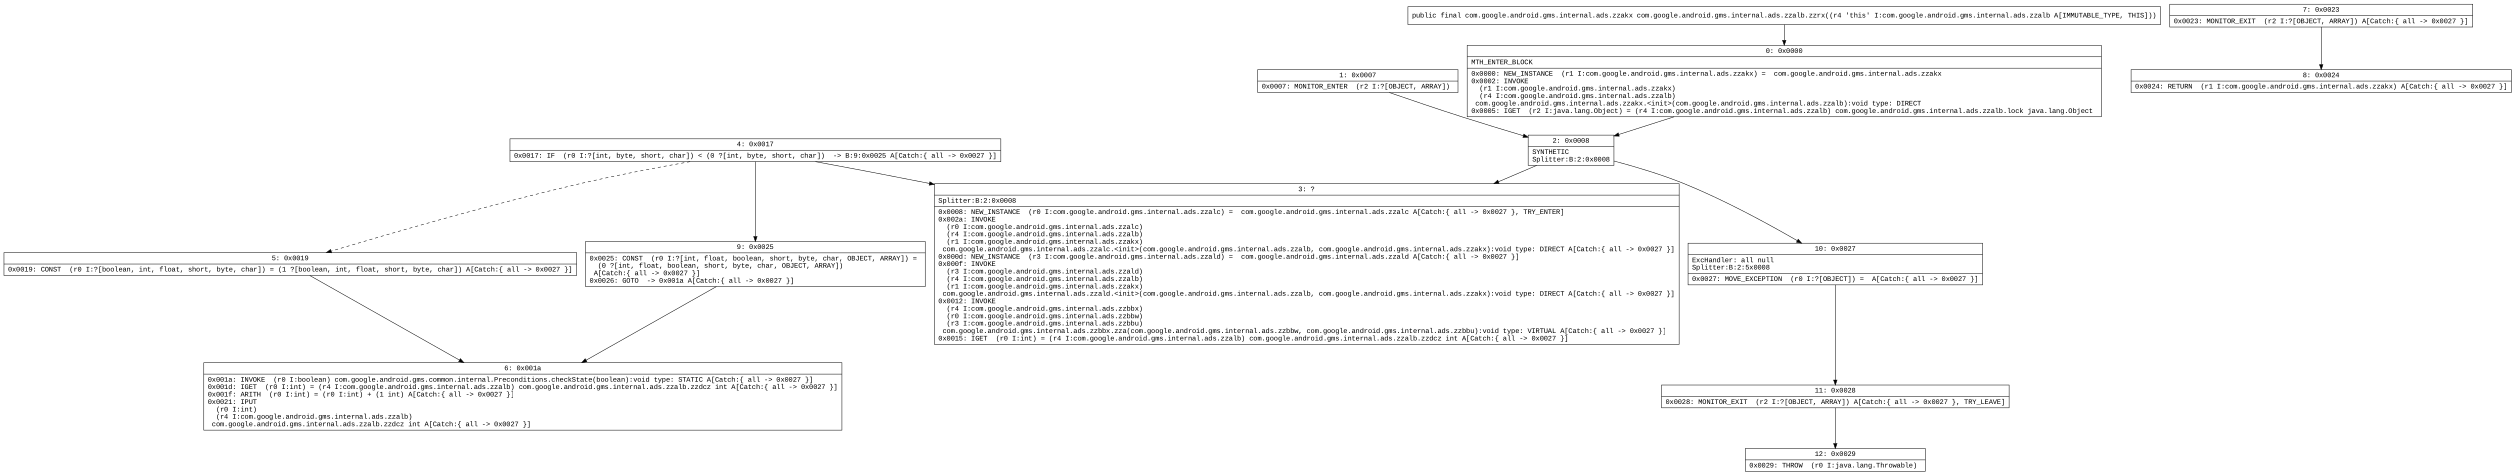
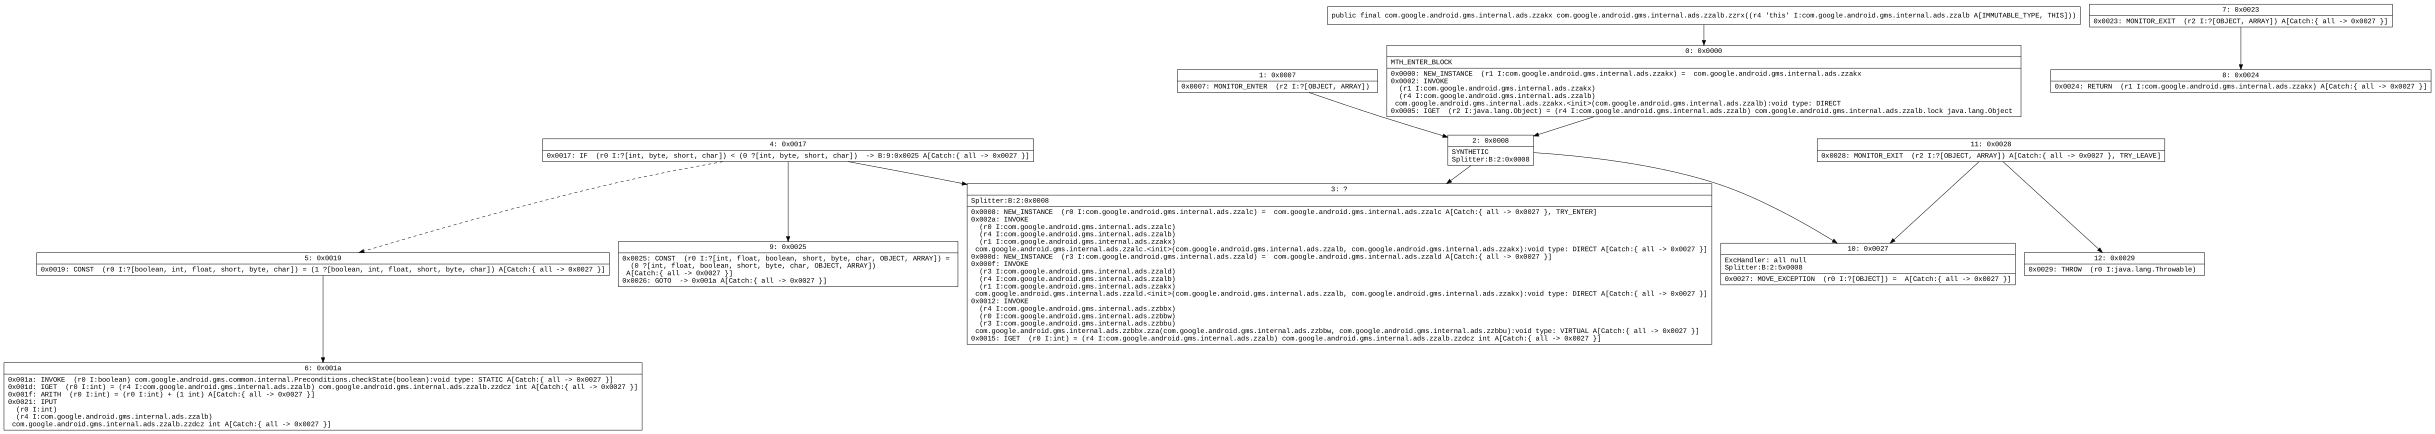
(651, 323) -> none
(1835, 332) -> (1937, 201)
